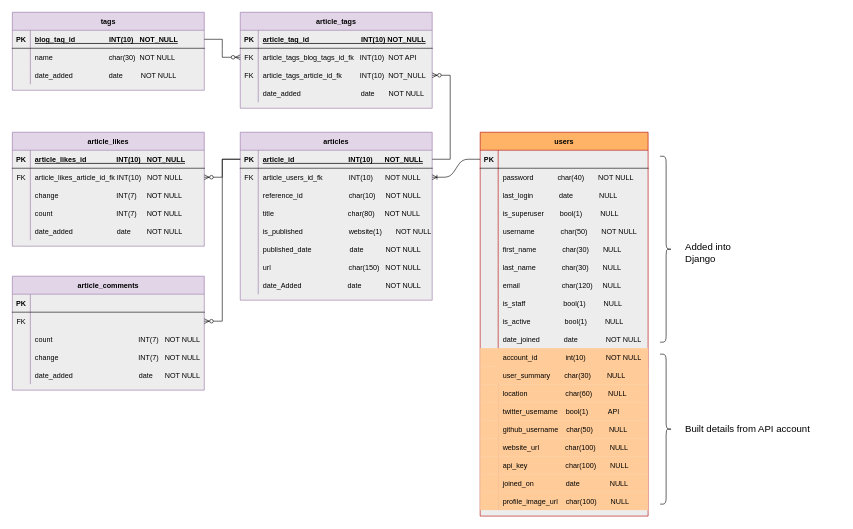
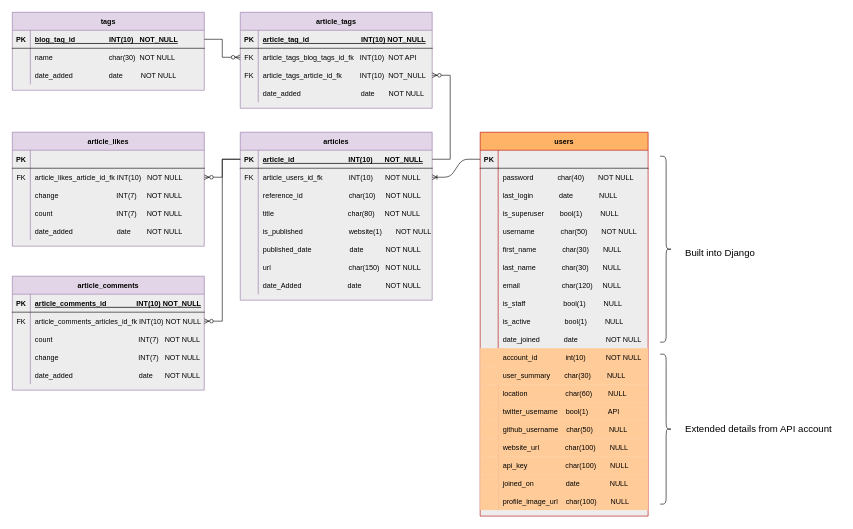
(117, 159) -> none
(724, 252) -> (724, 252)
none -> (117, 303)
none -> (117, 321)
(756, 429) -> (763, 429)
